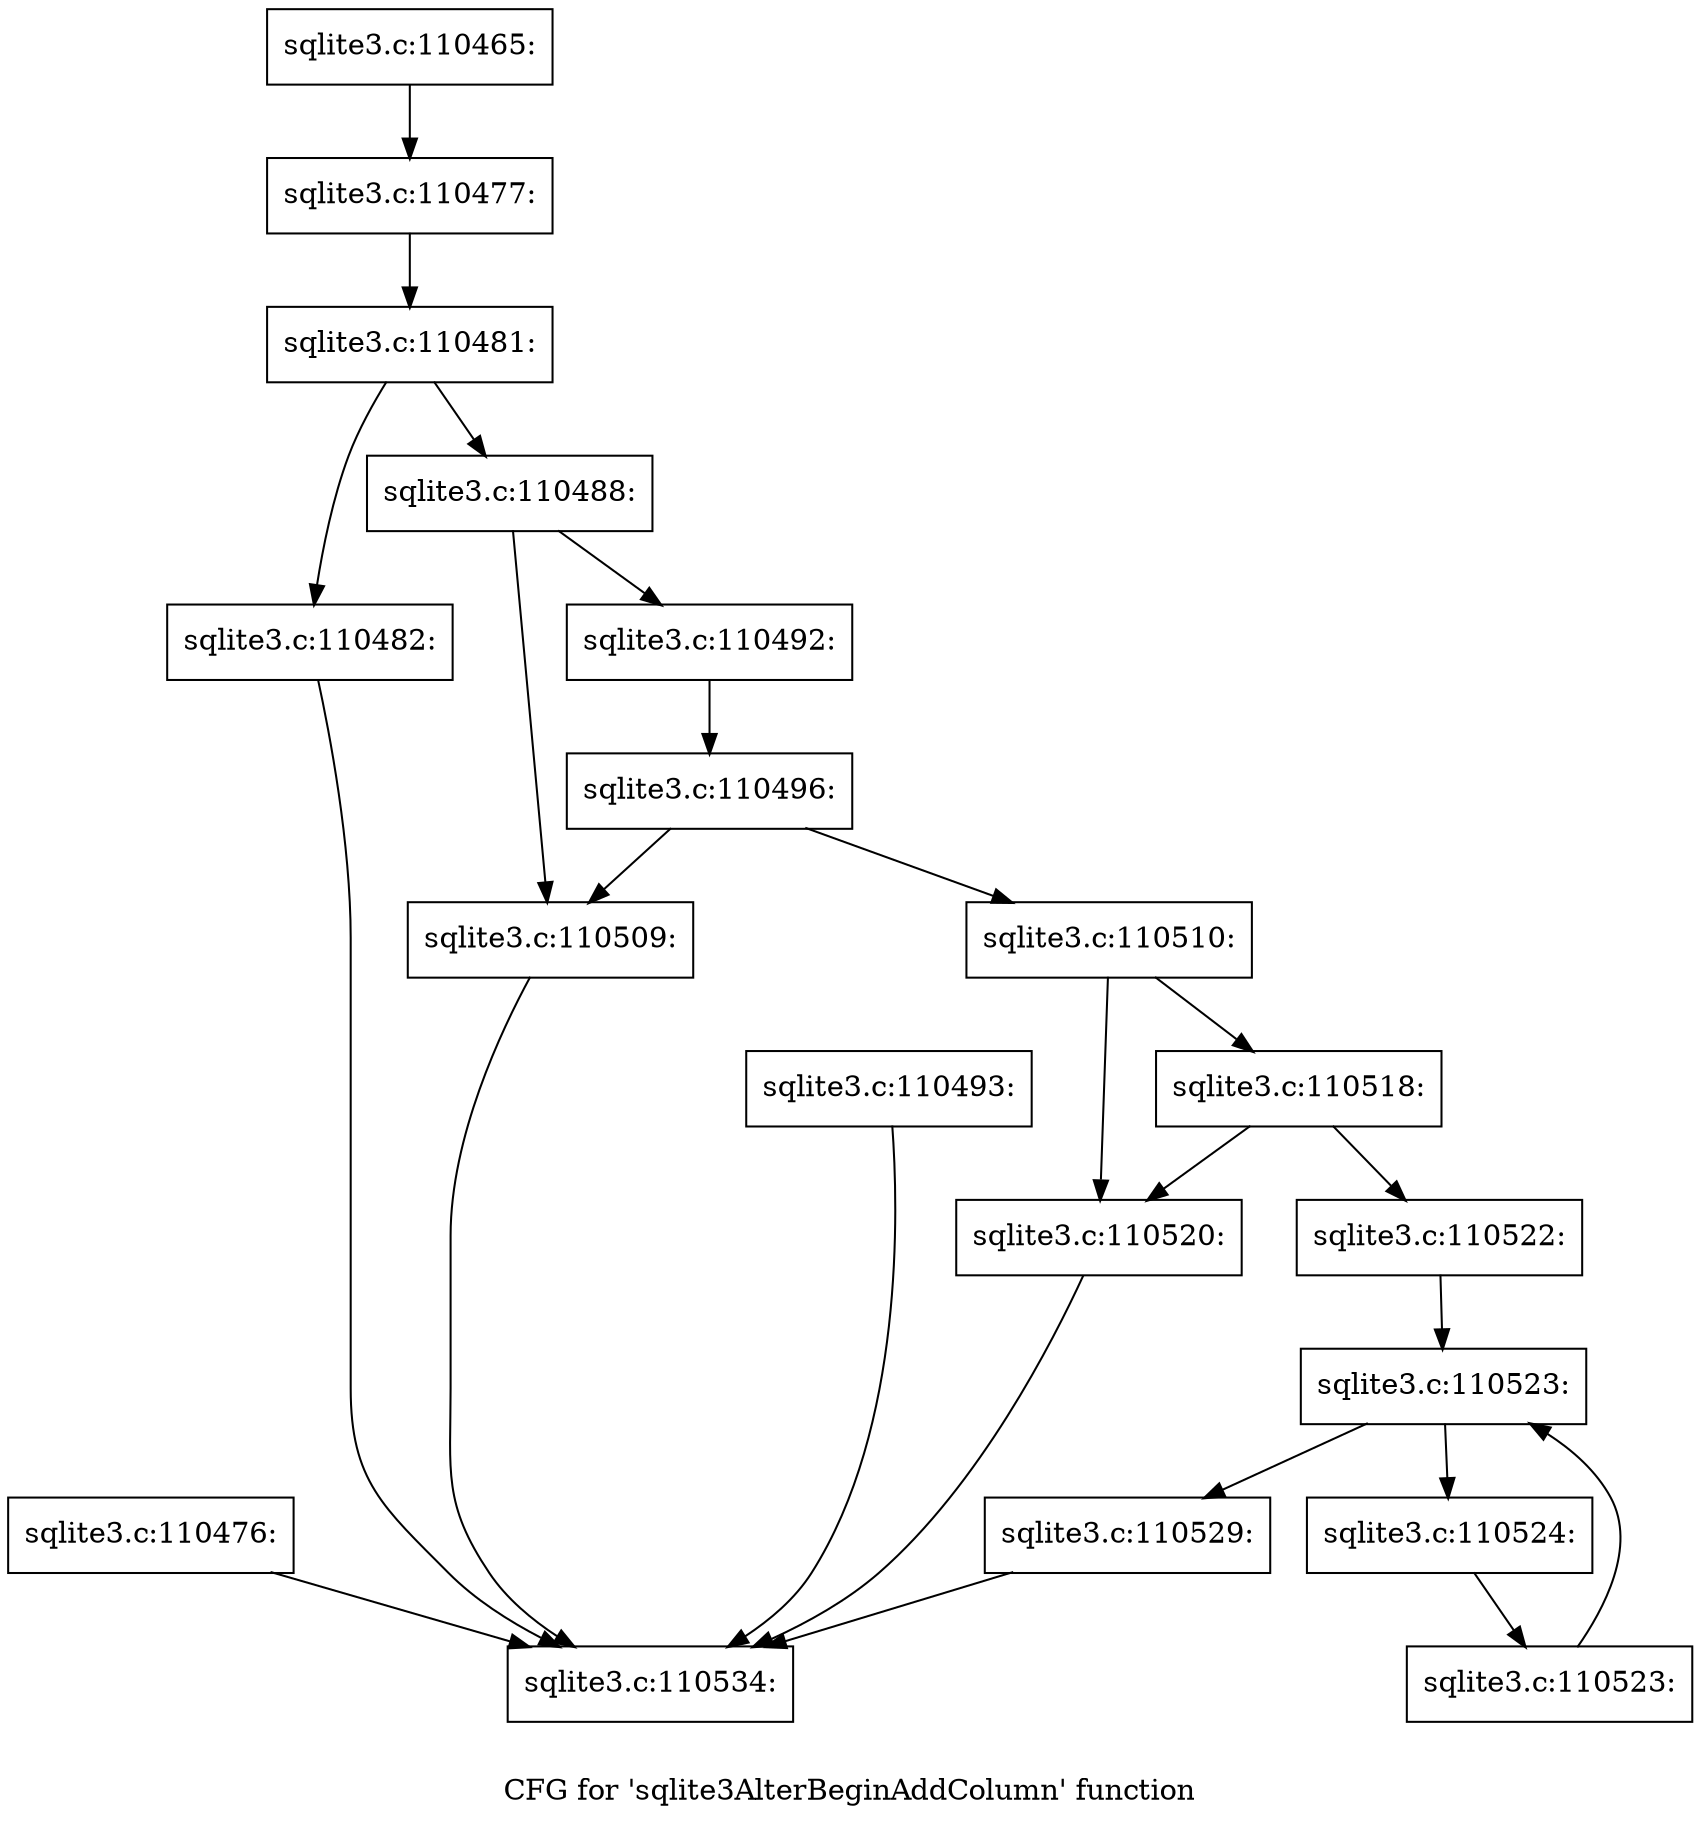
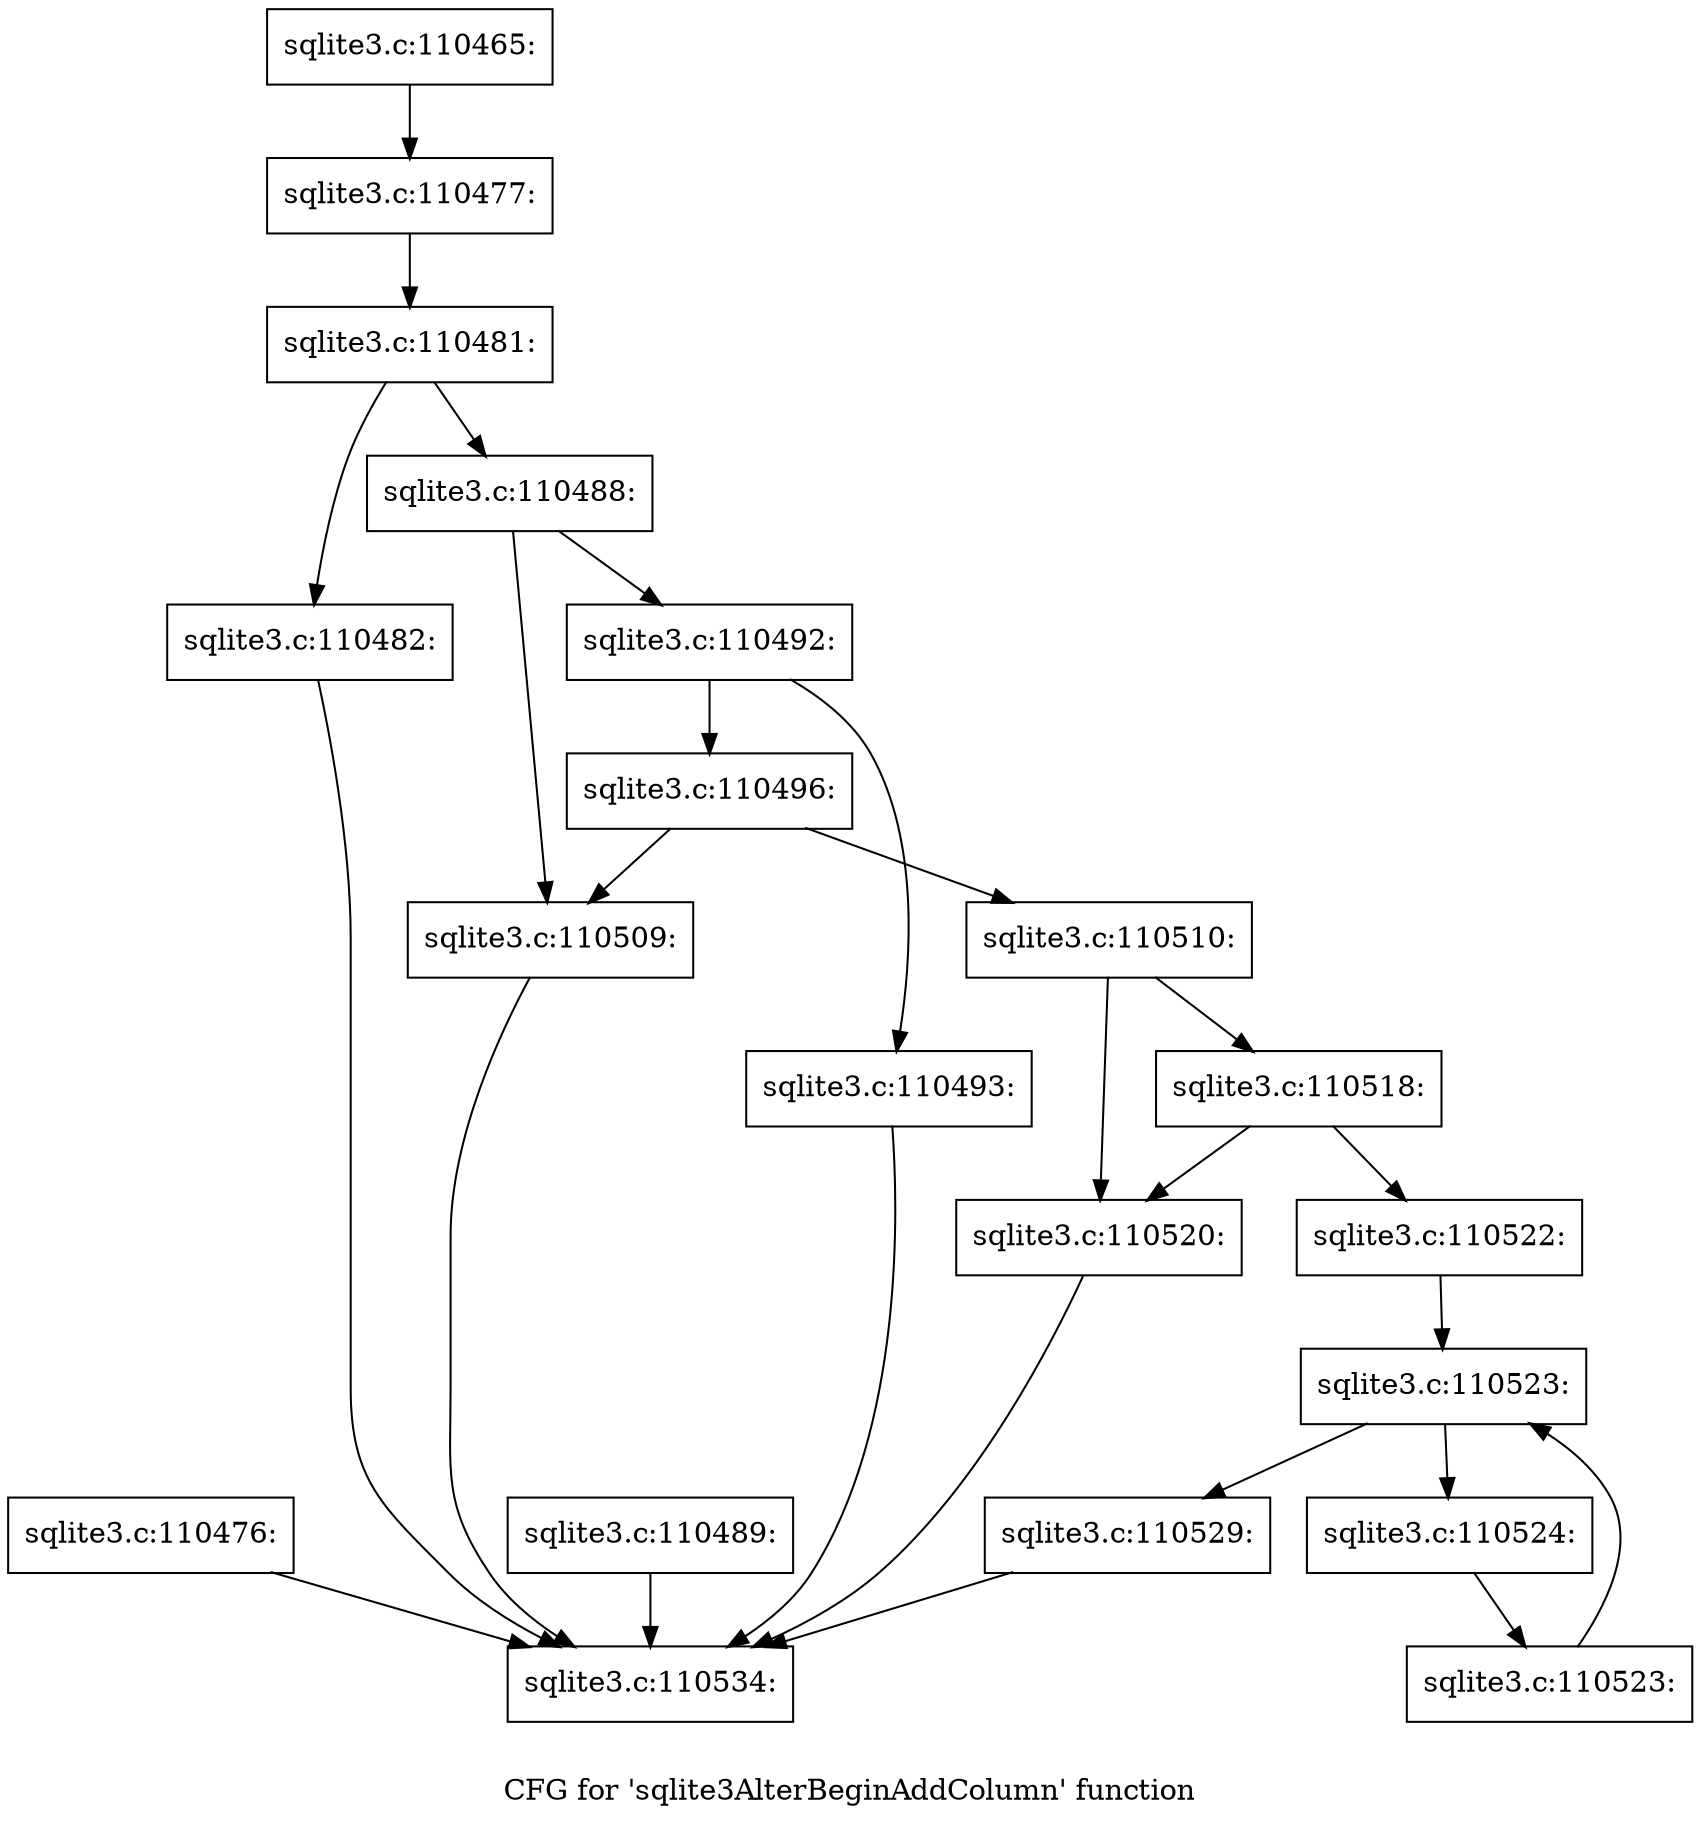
none -> (900, 835)
none -> (650, 1535)
